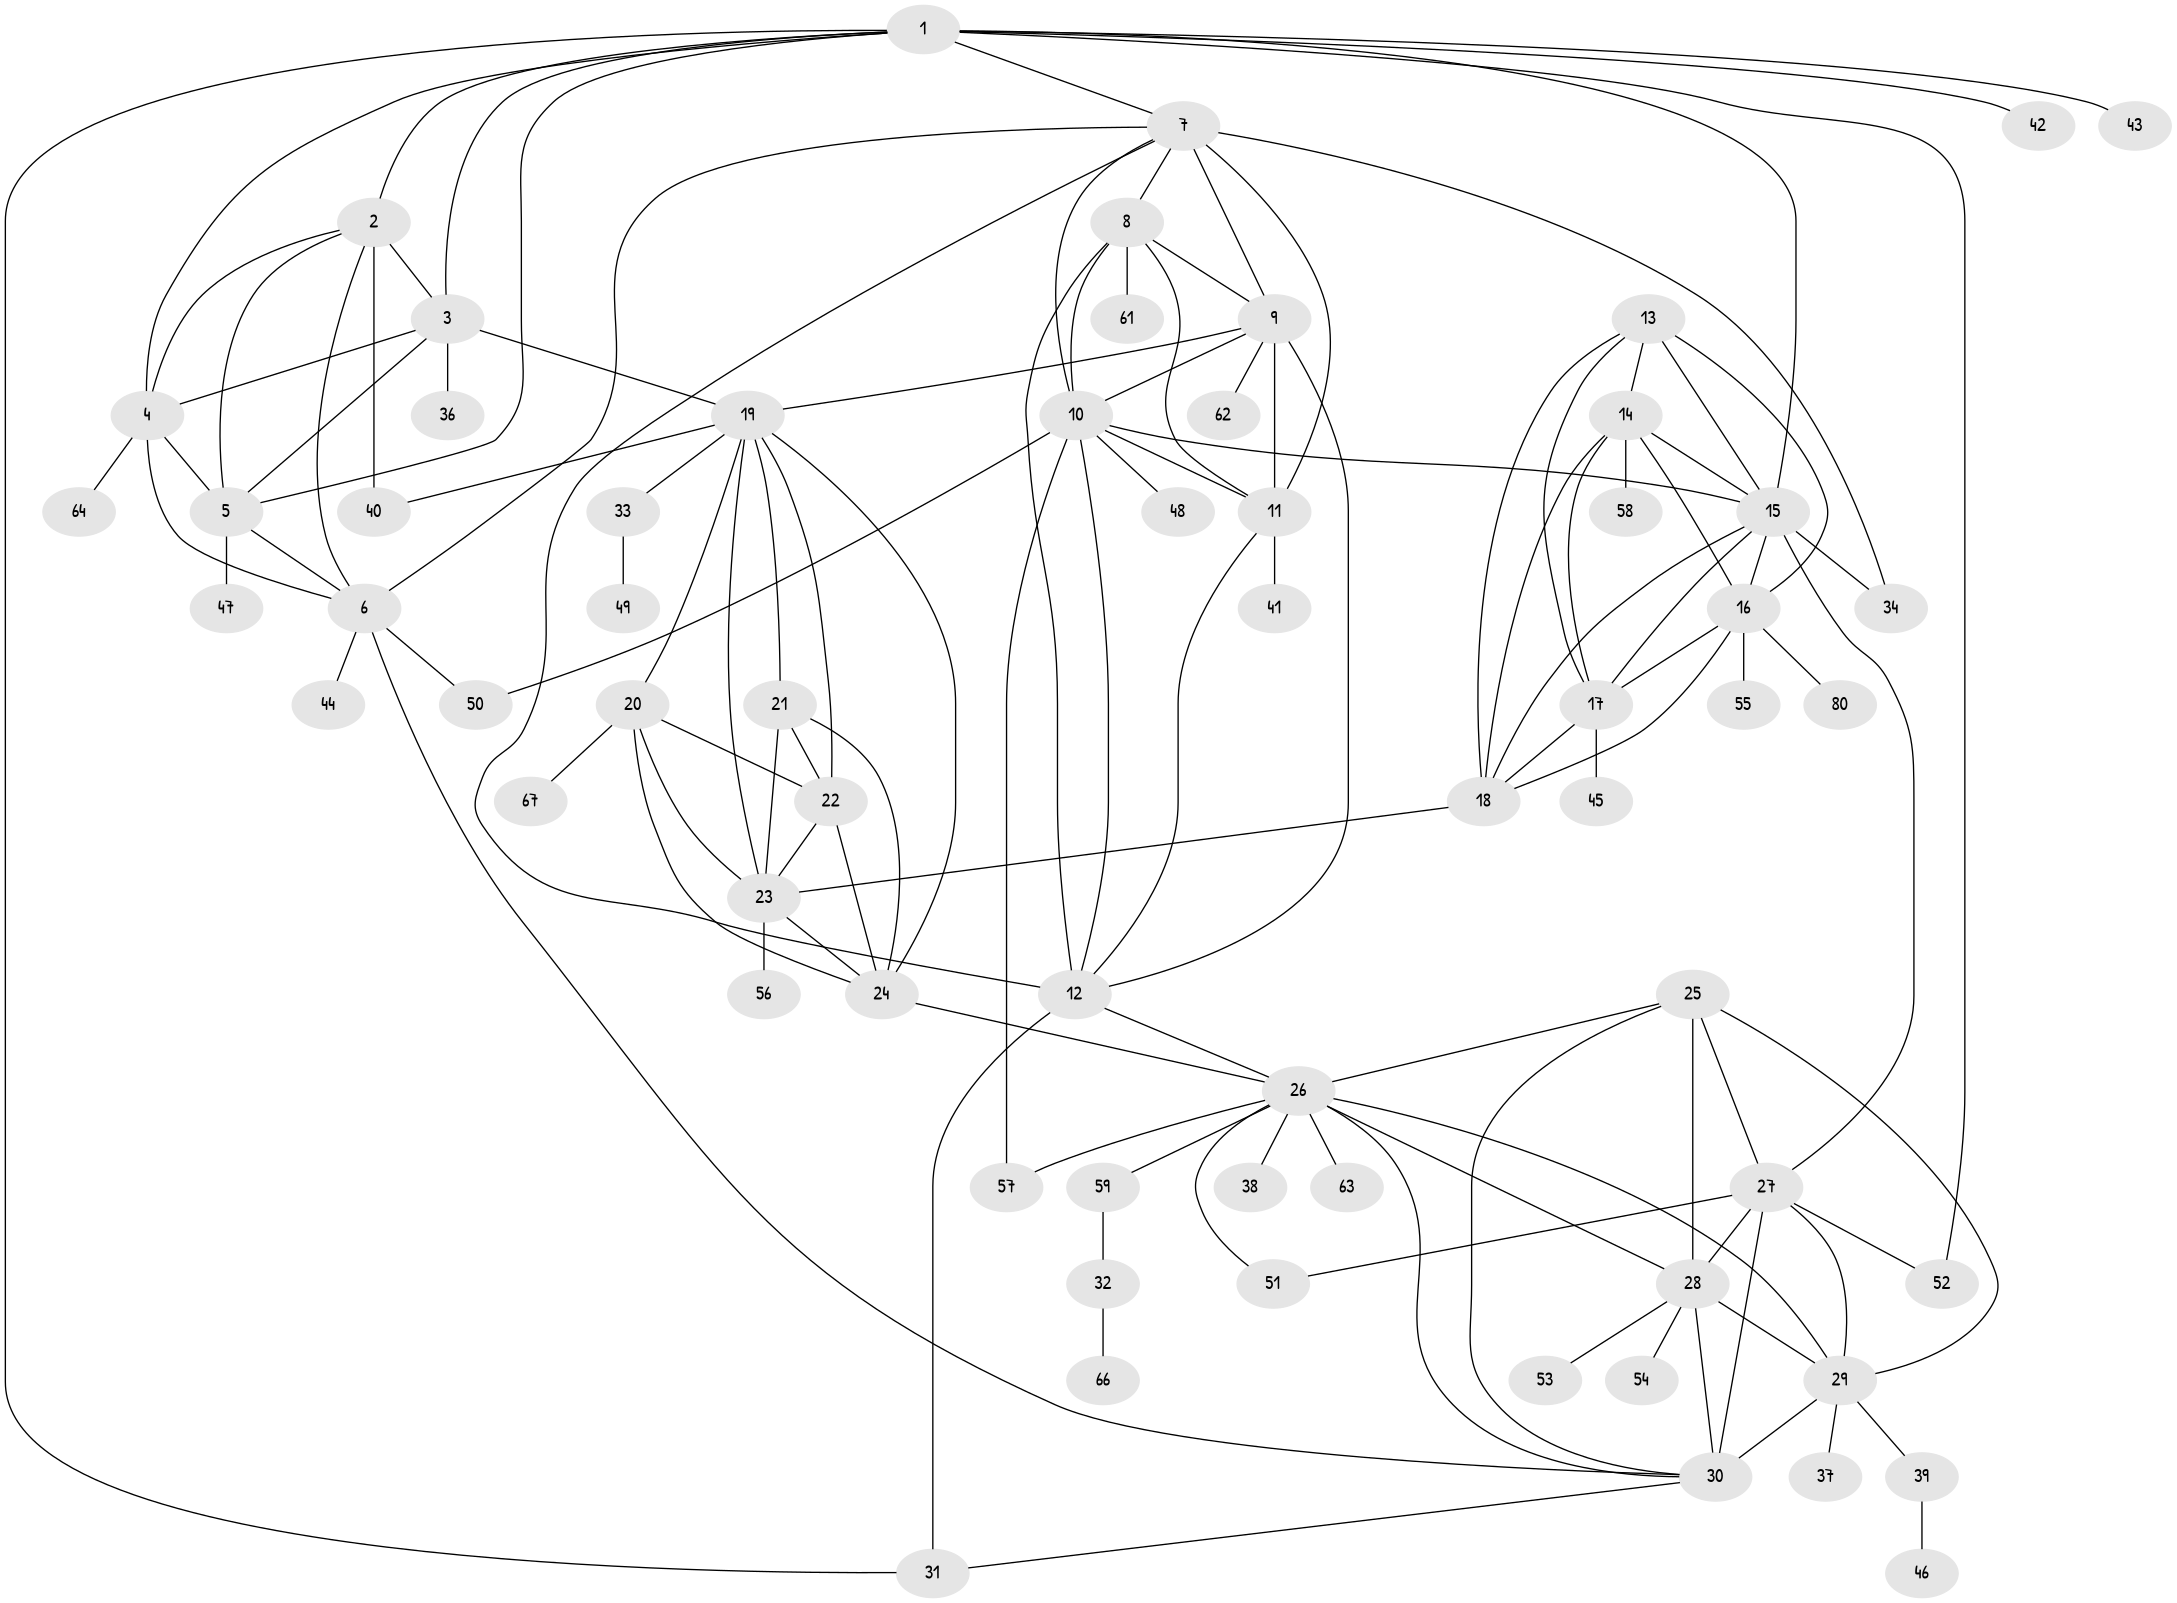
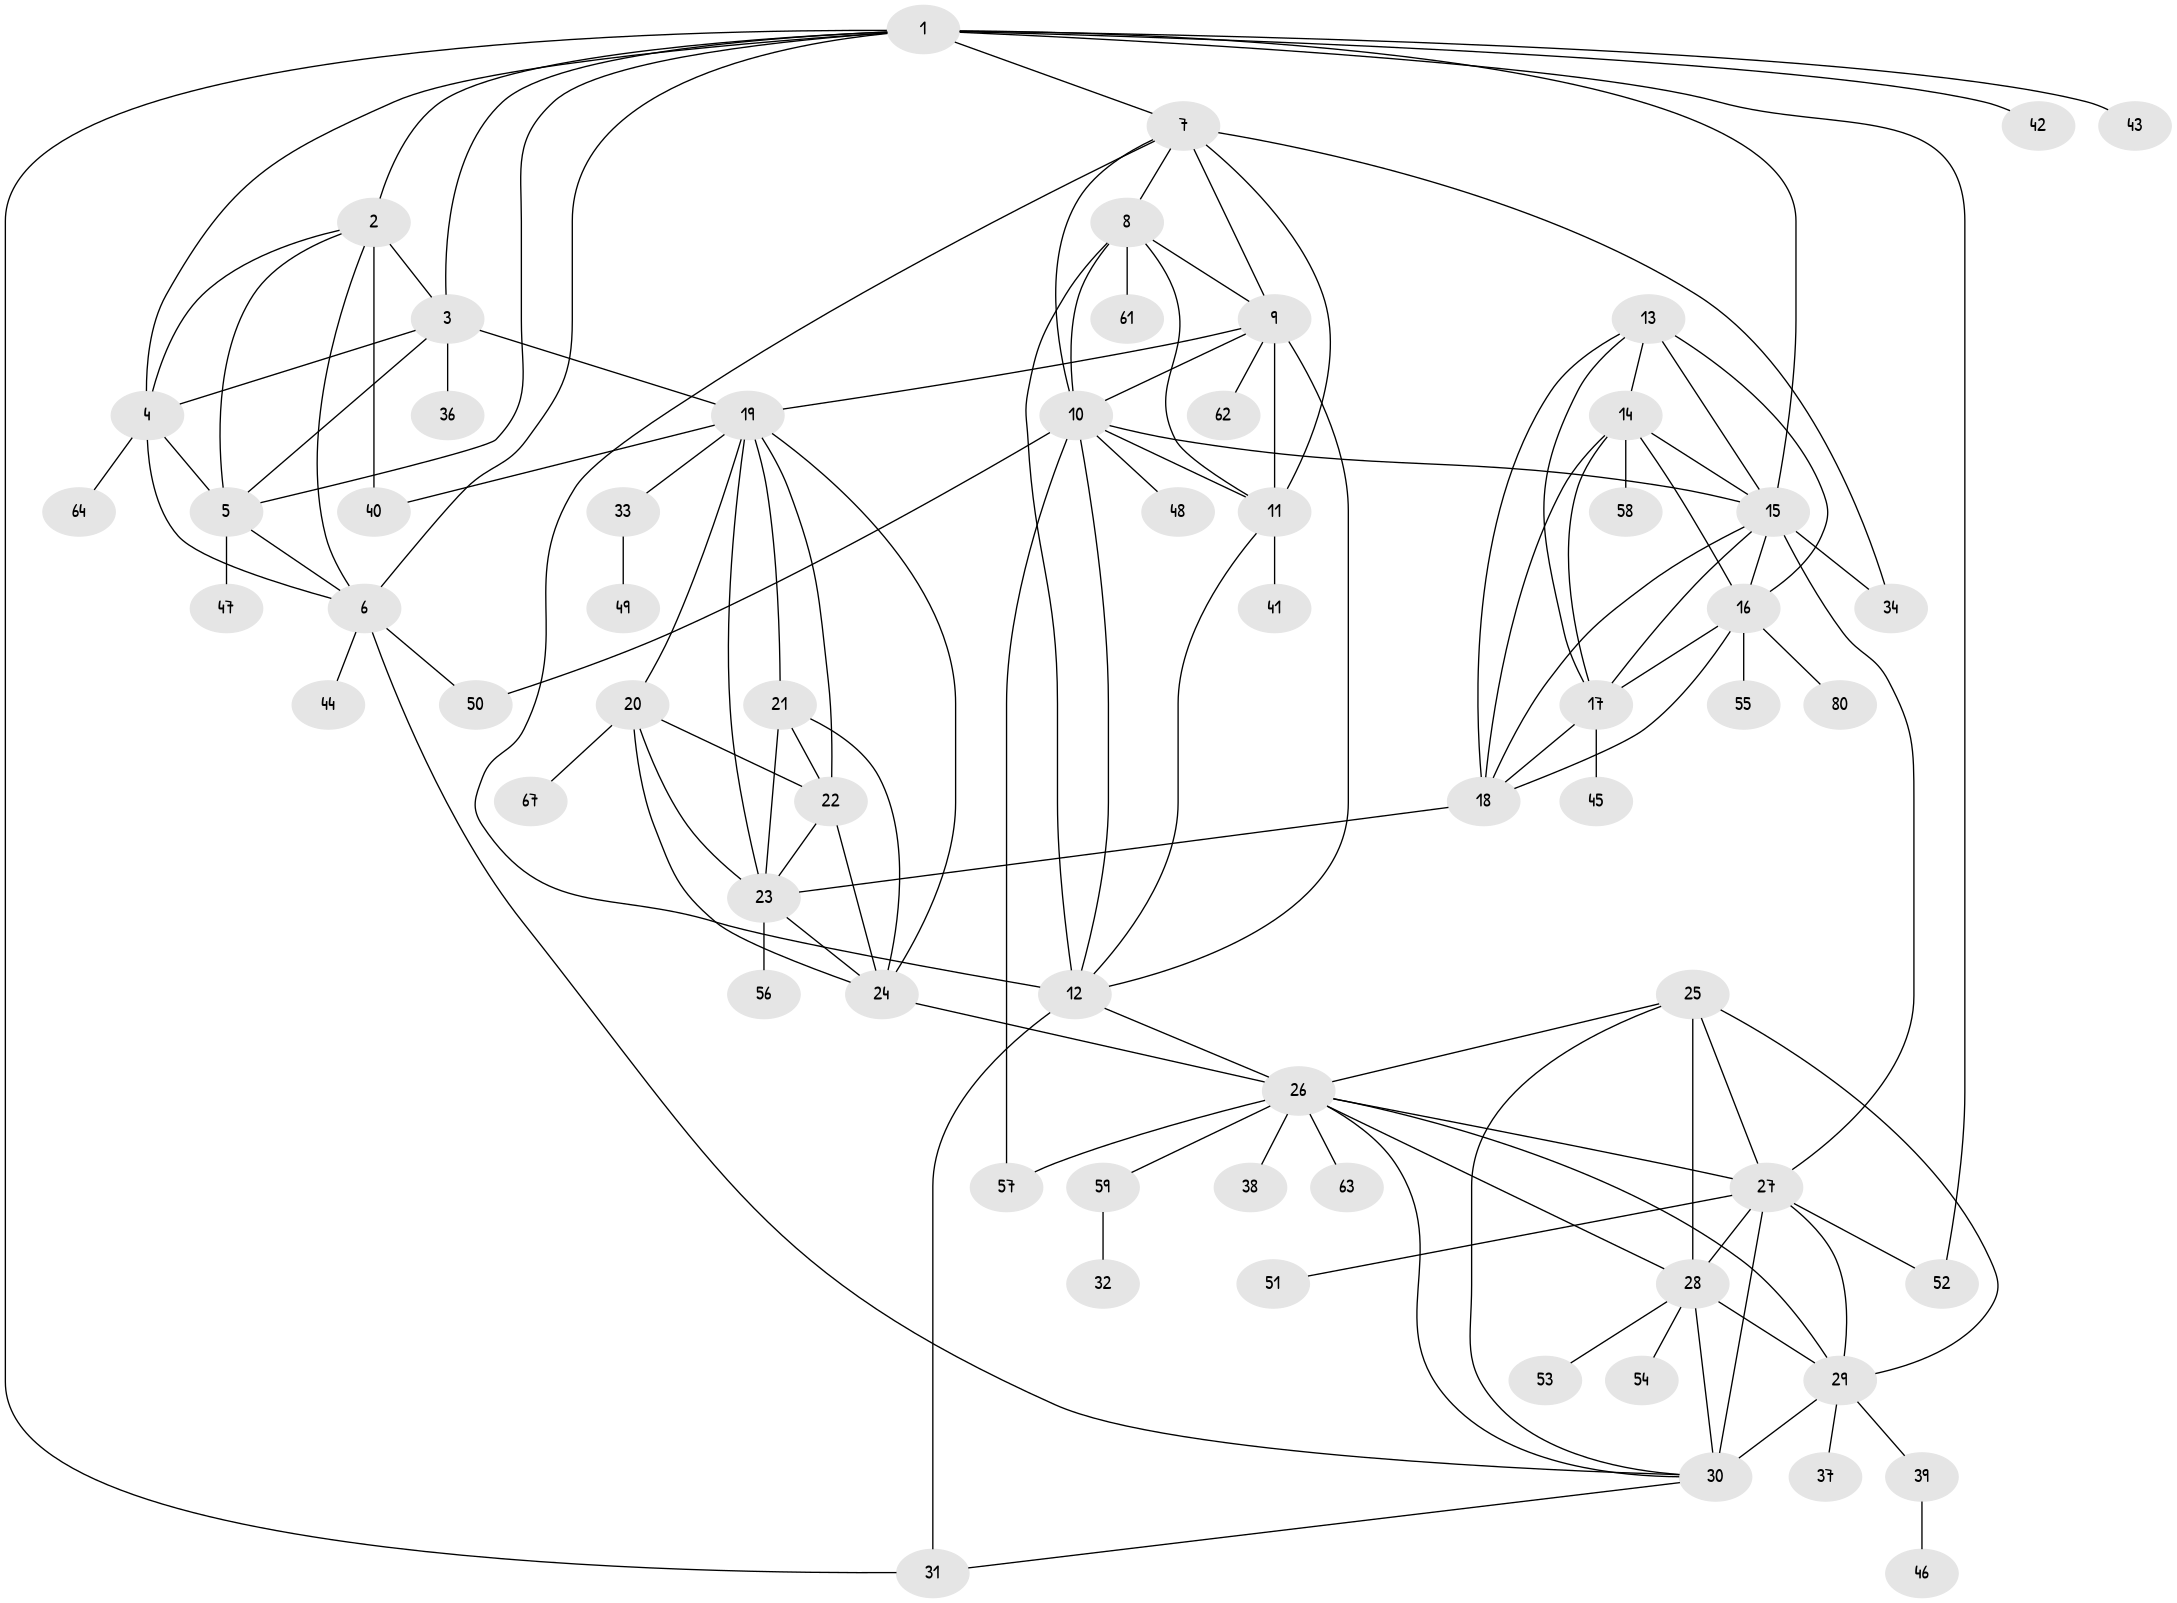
(653, 202) -> (572, 241)
(1197, 1178) -> (1533, 1138)
(1103, 1380) -> none
